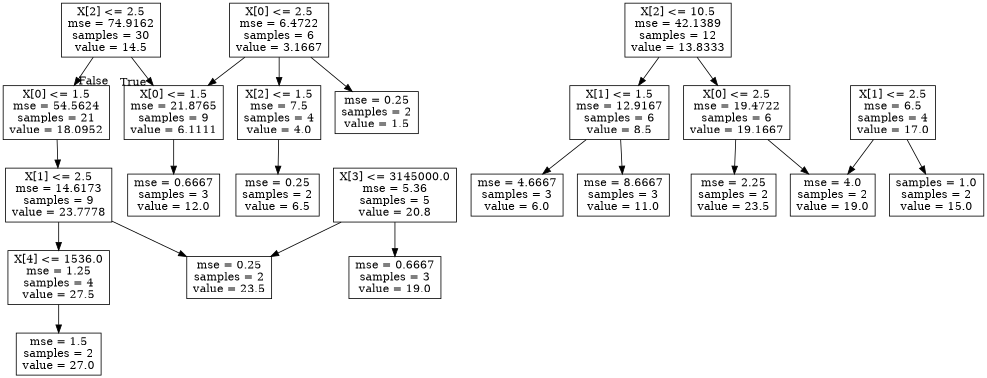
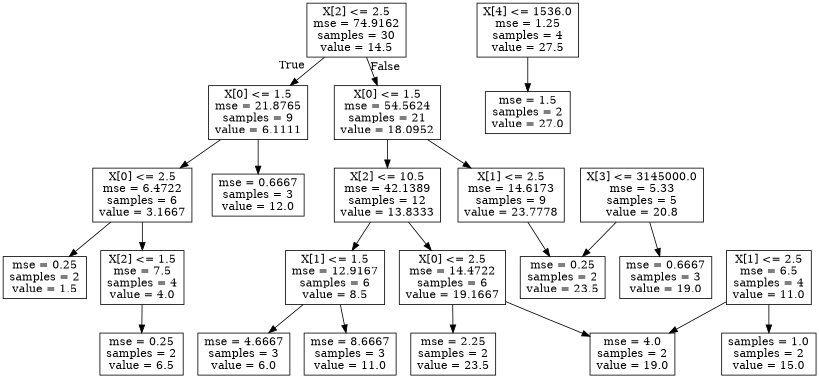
(230, 69) -> (204, 151)
(737, 113) -> (452, 278)
(893, 113) -> (769, 278)
none -> (387, 150)
(395, 195) -> (642, 195)
(59, 232) -> none
